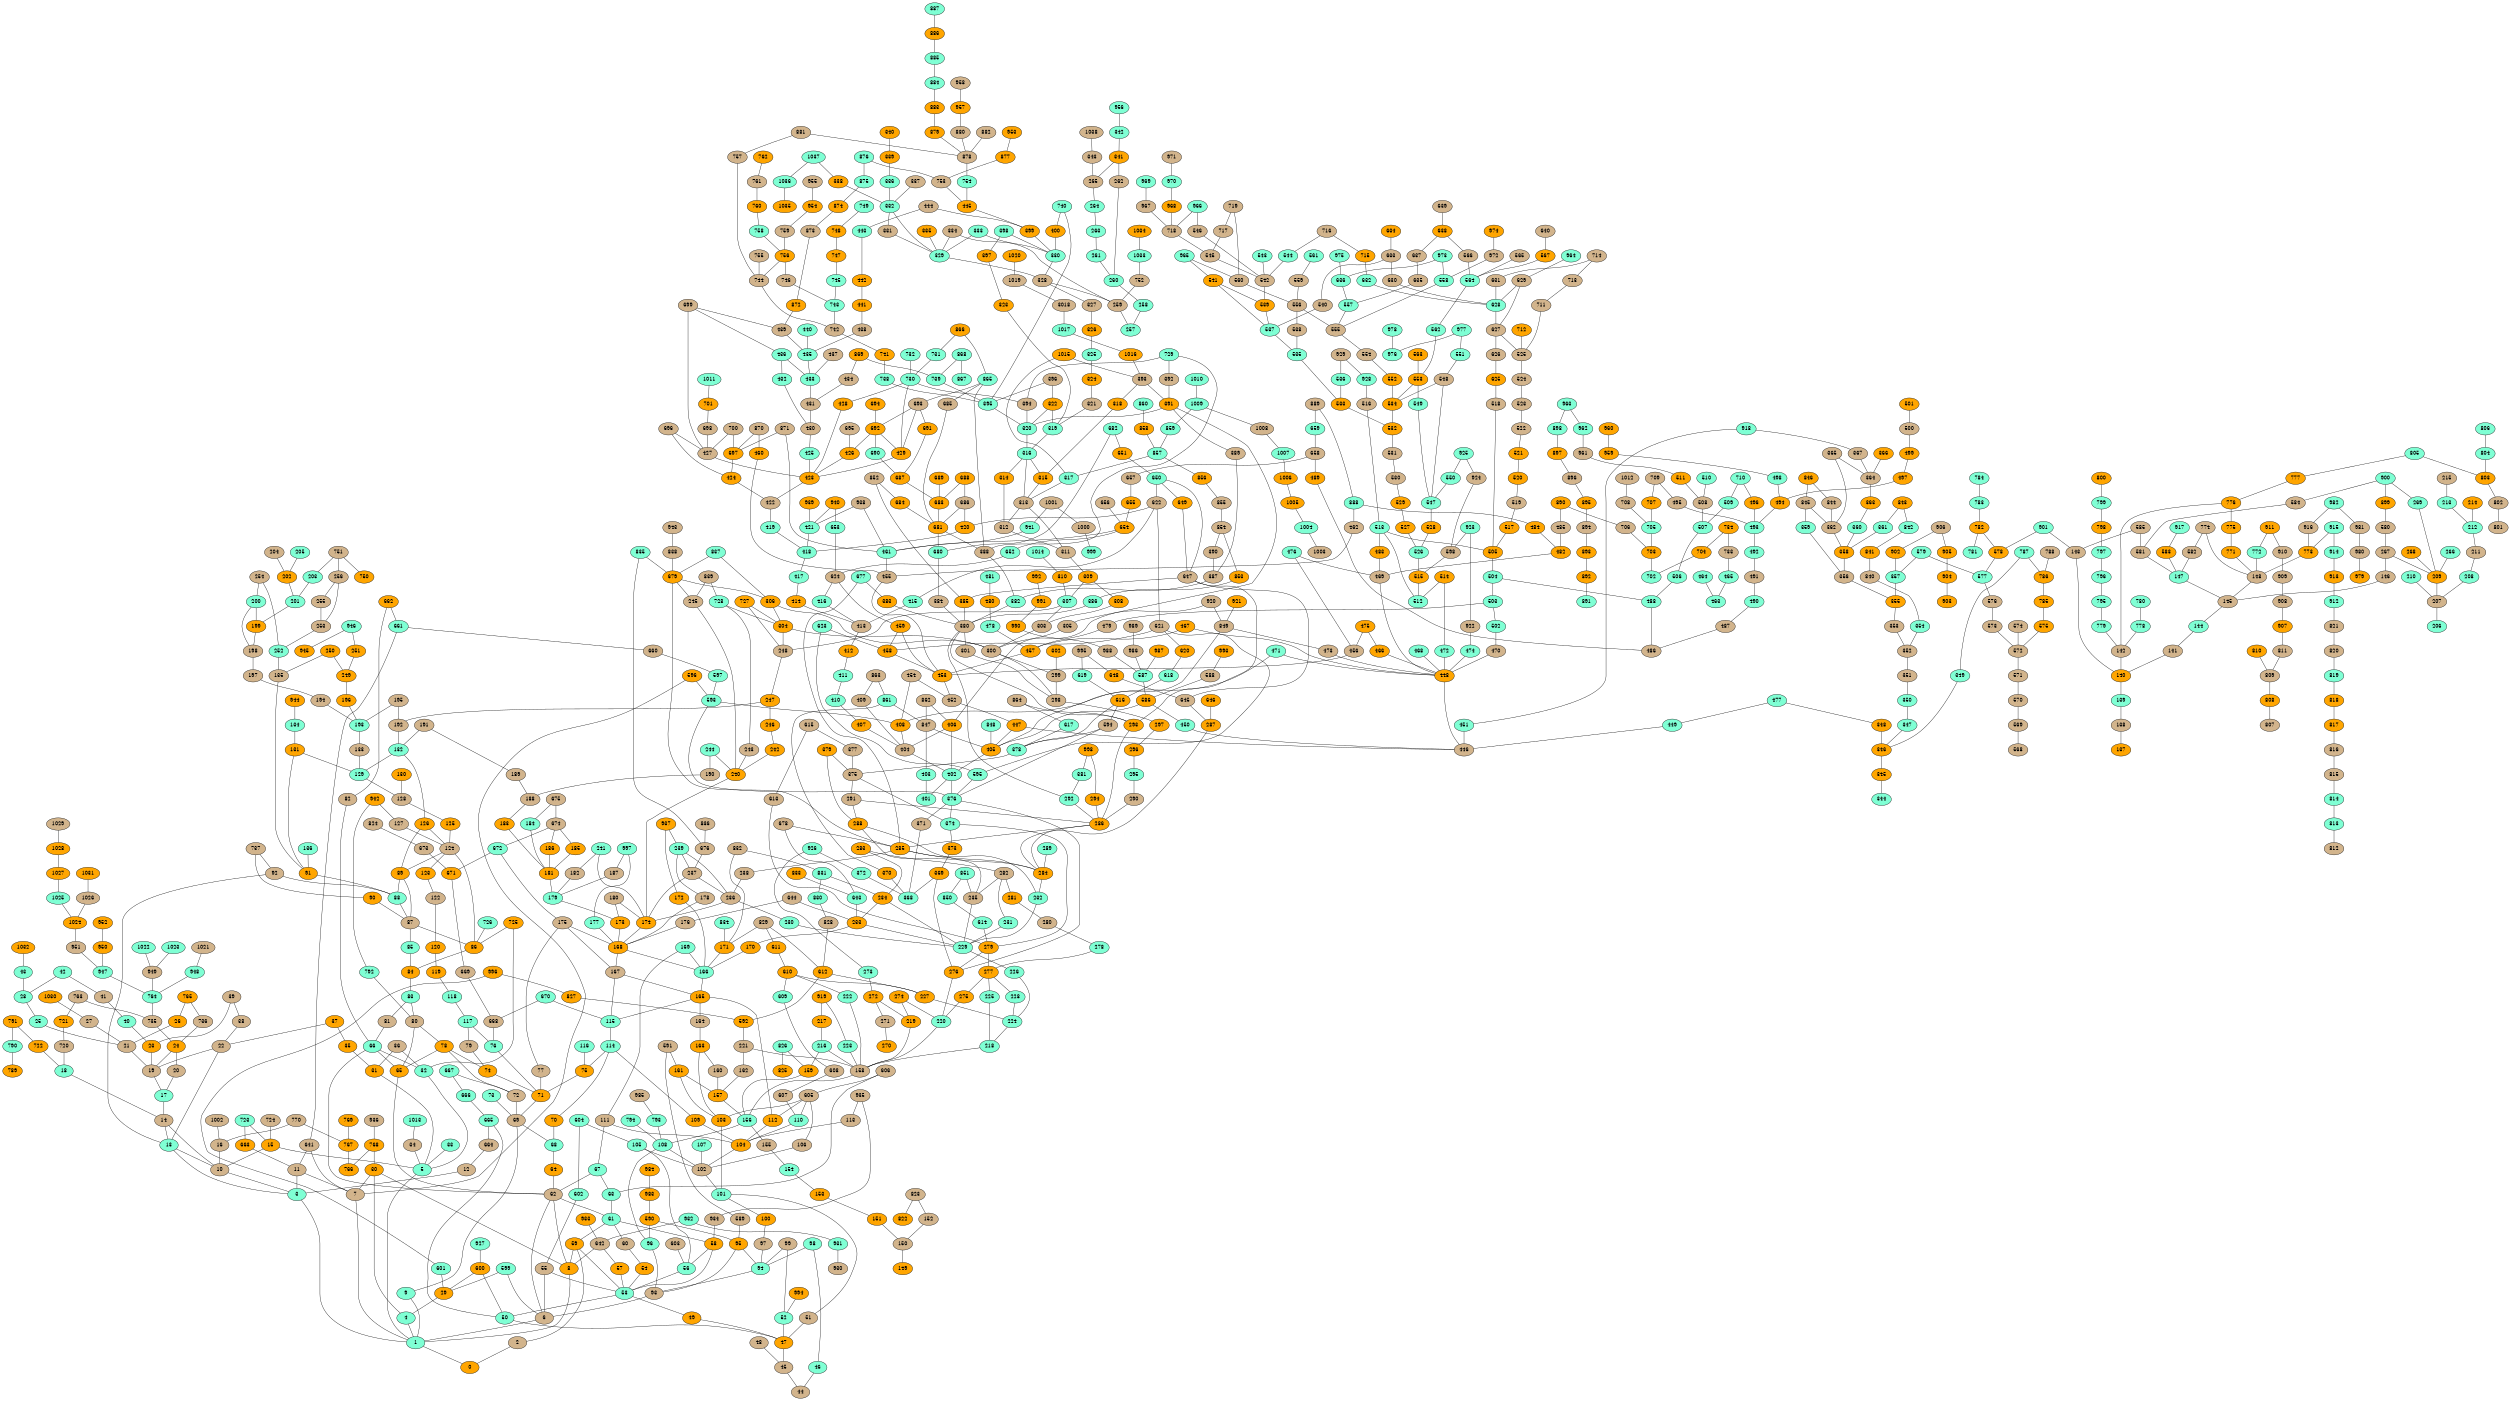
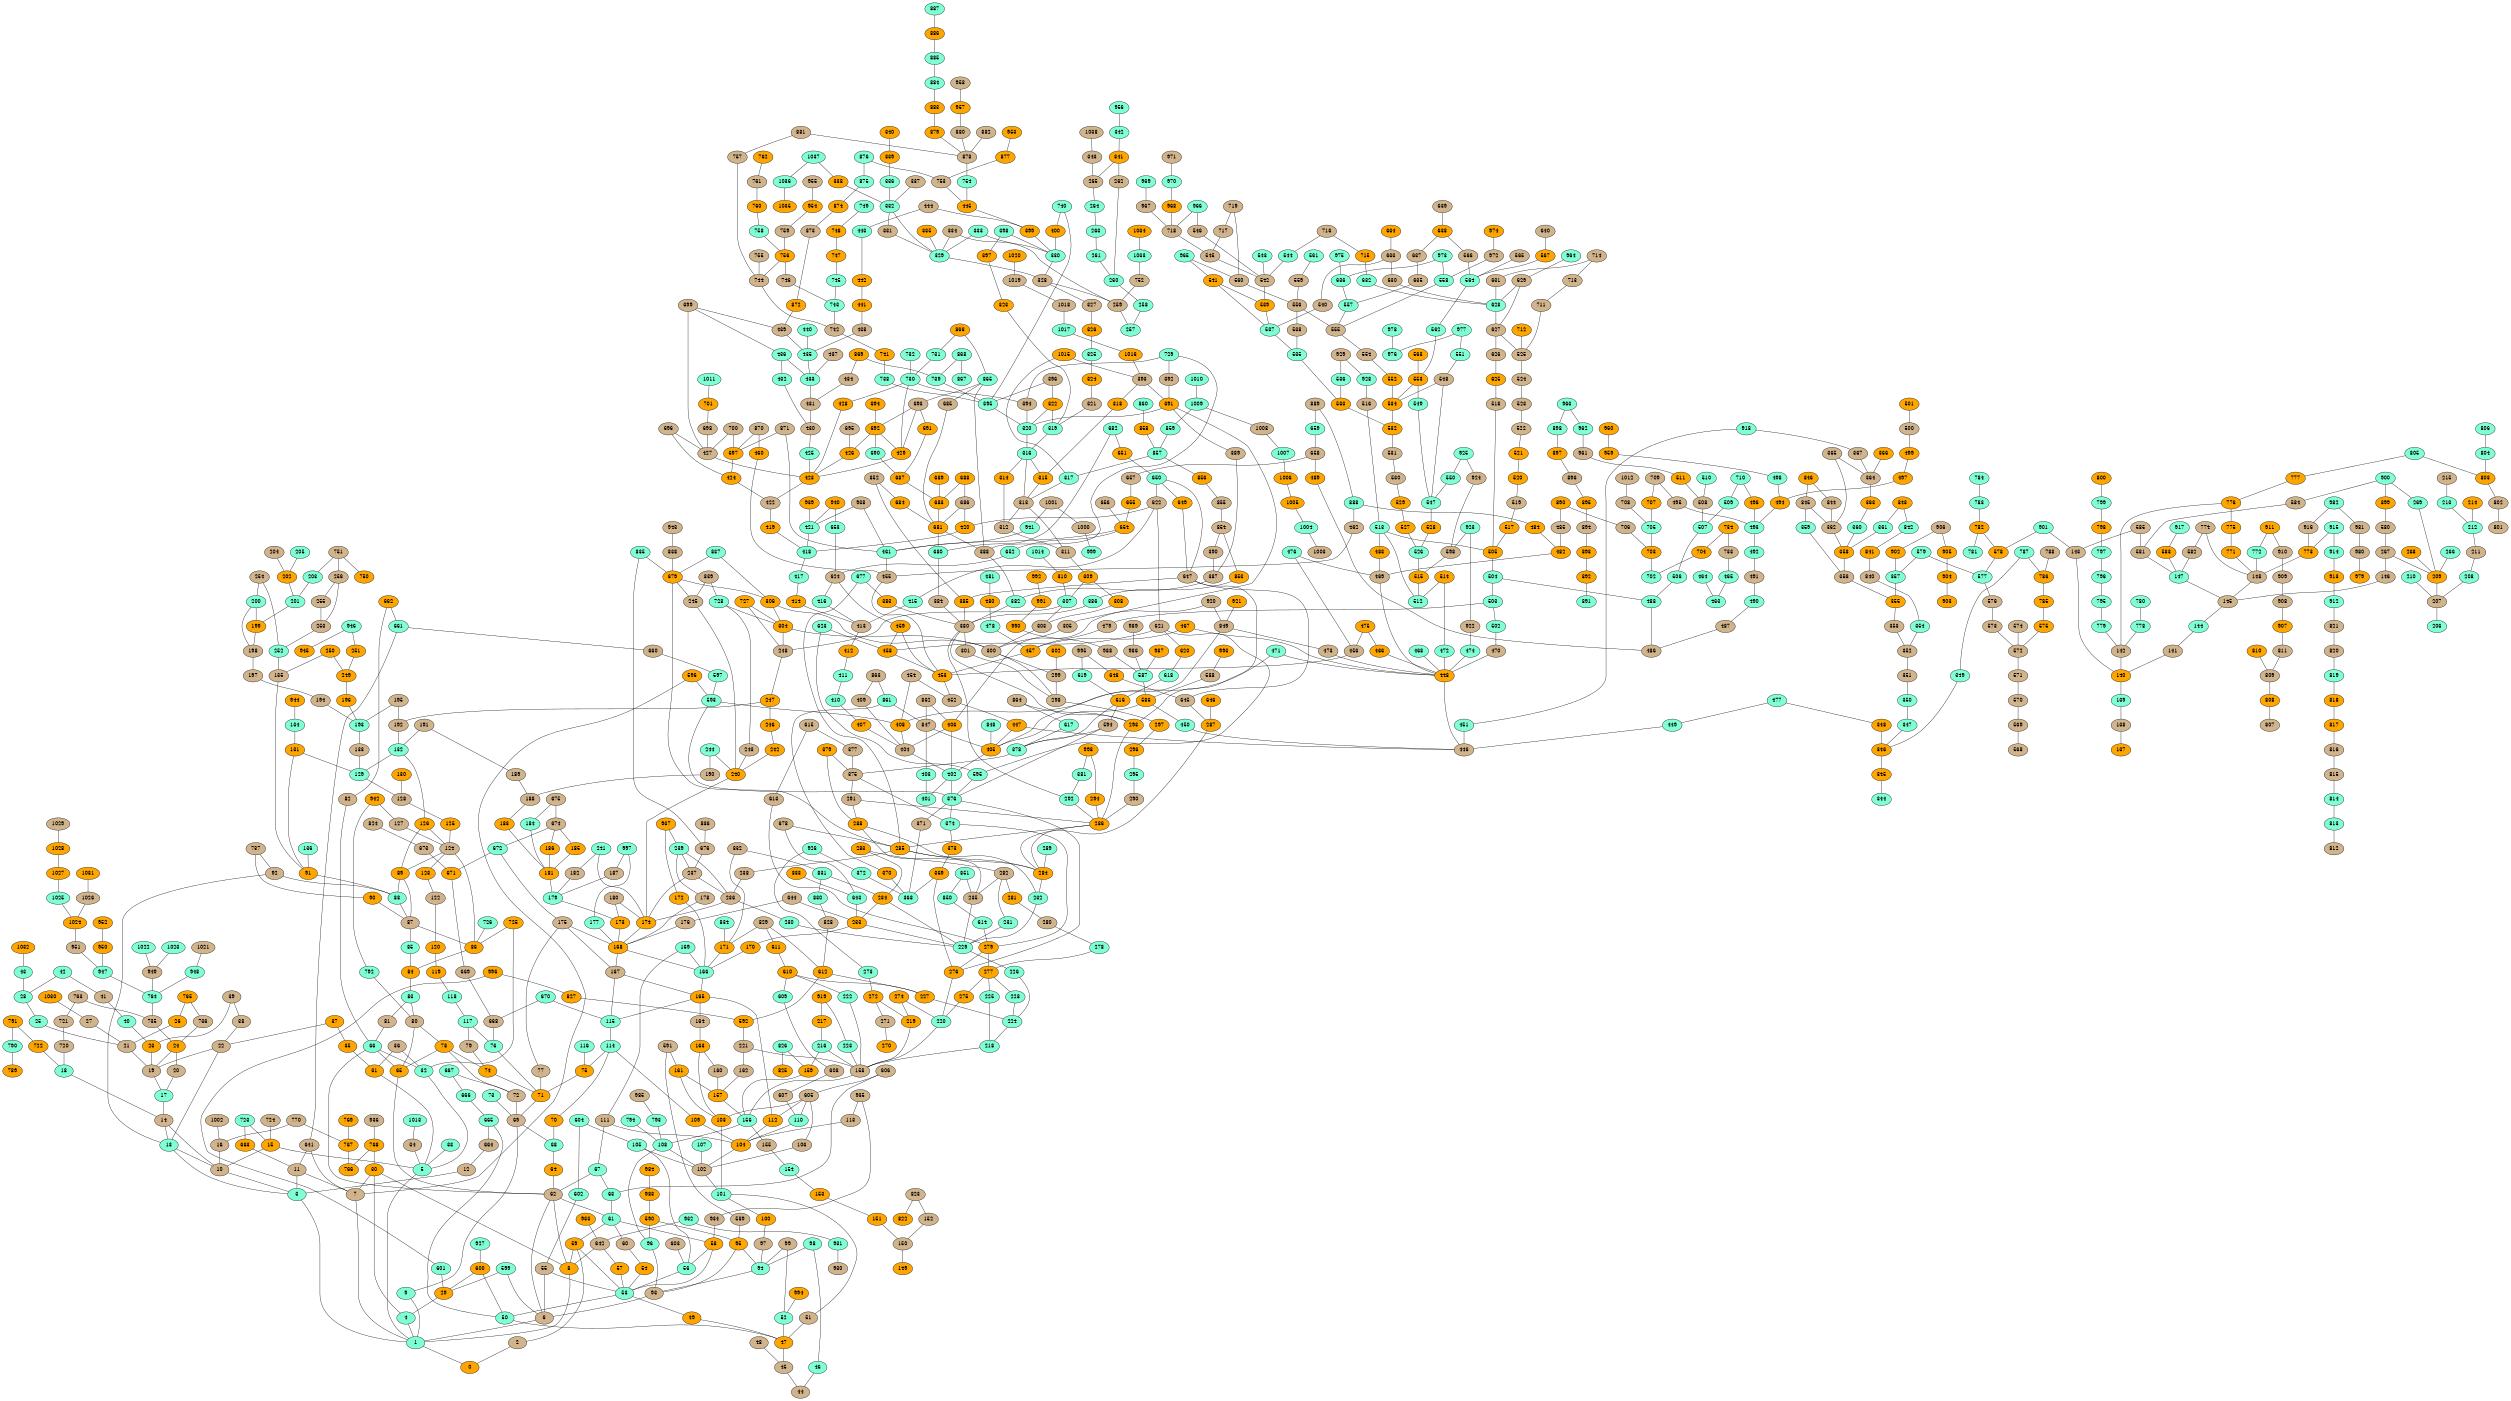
(1064, 305) -> (1064, 305)
(770, 528) -> (770, 528)
(64, 1022) -> (64, 1022)
